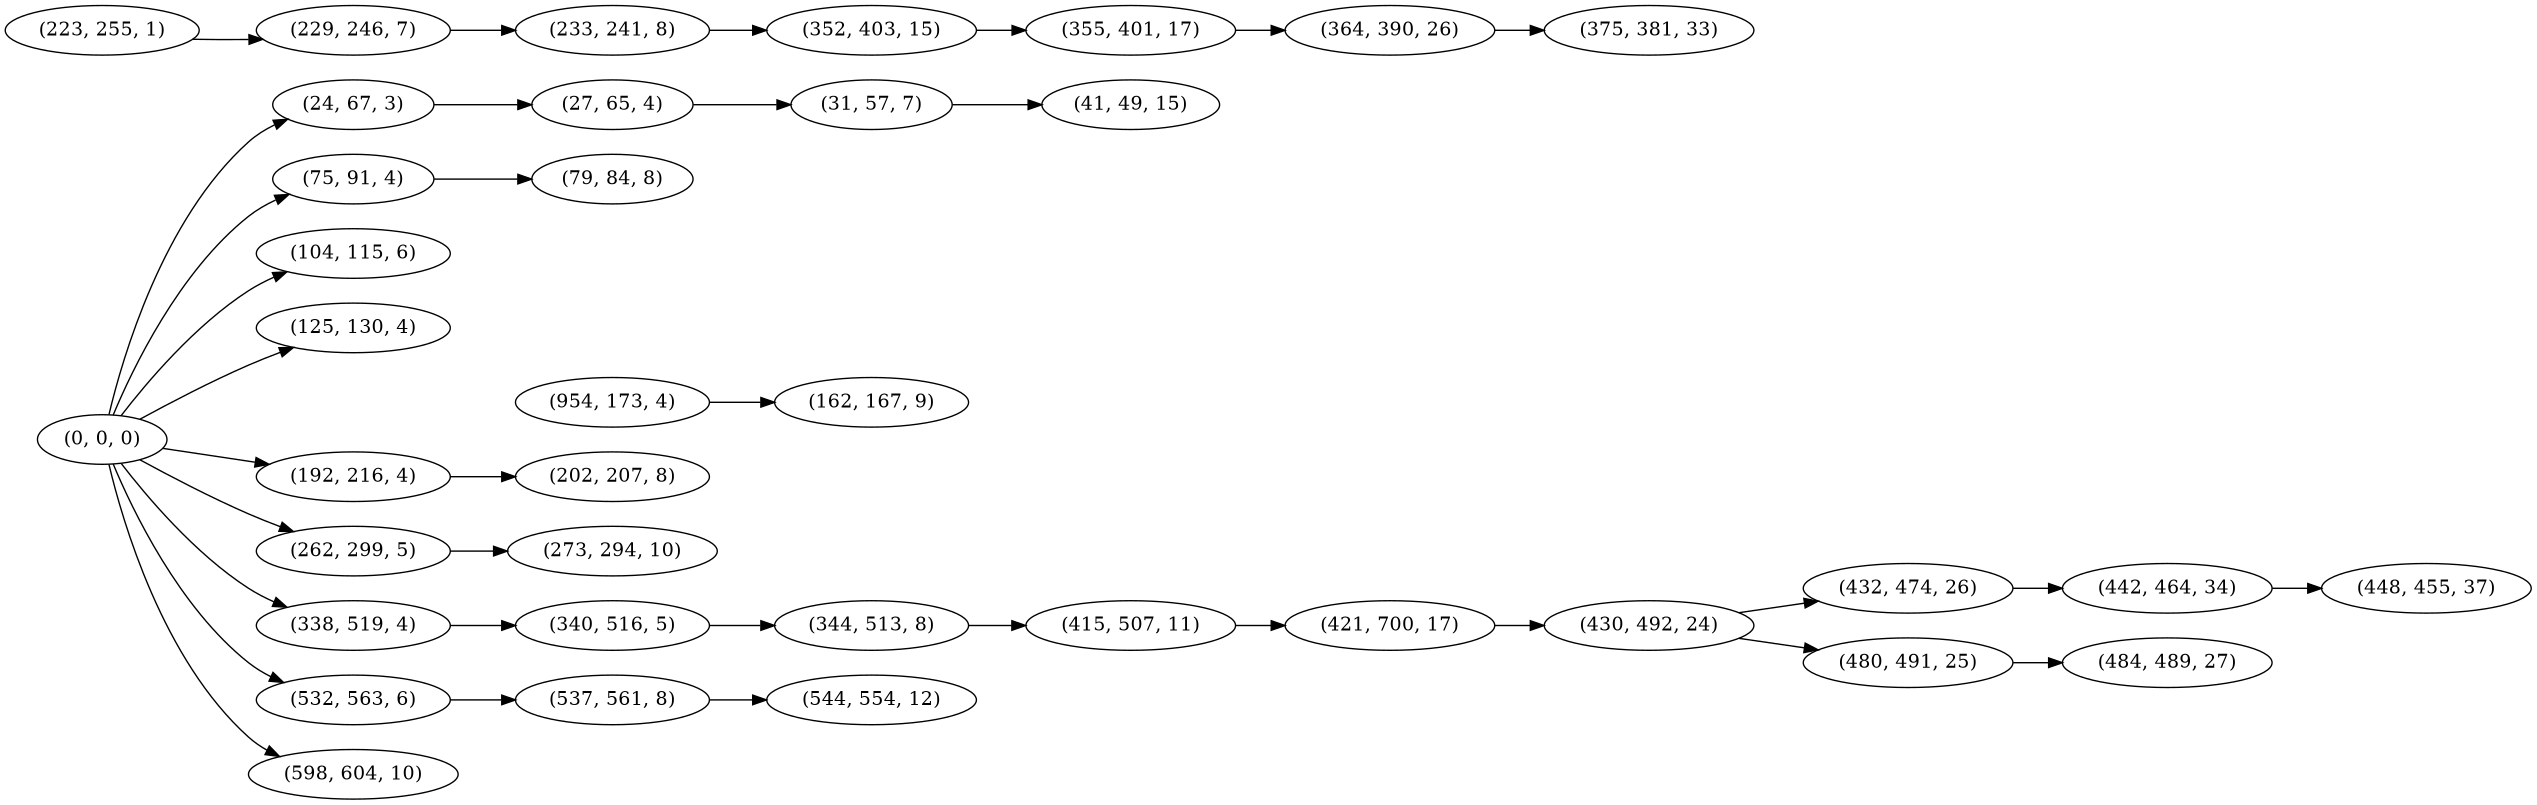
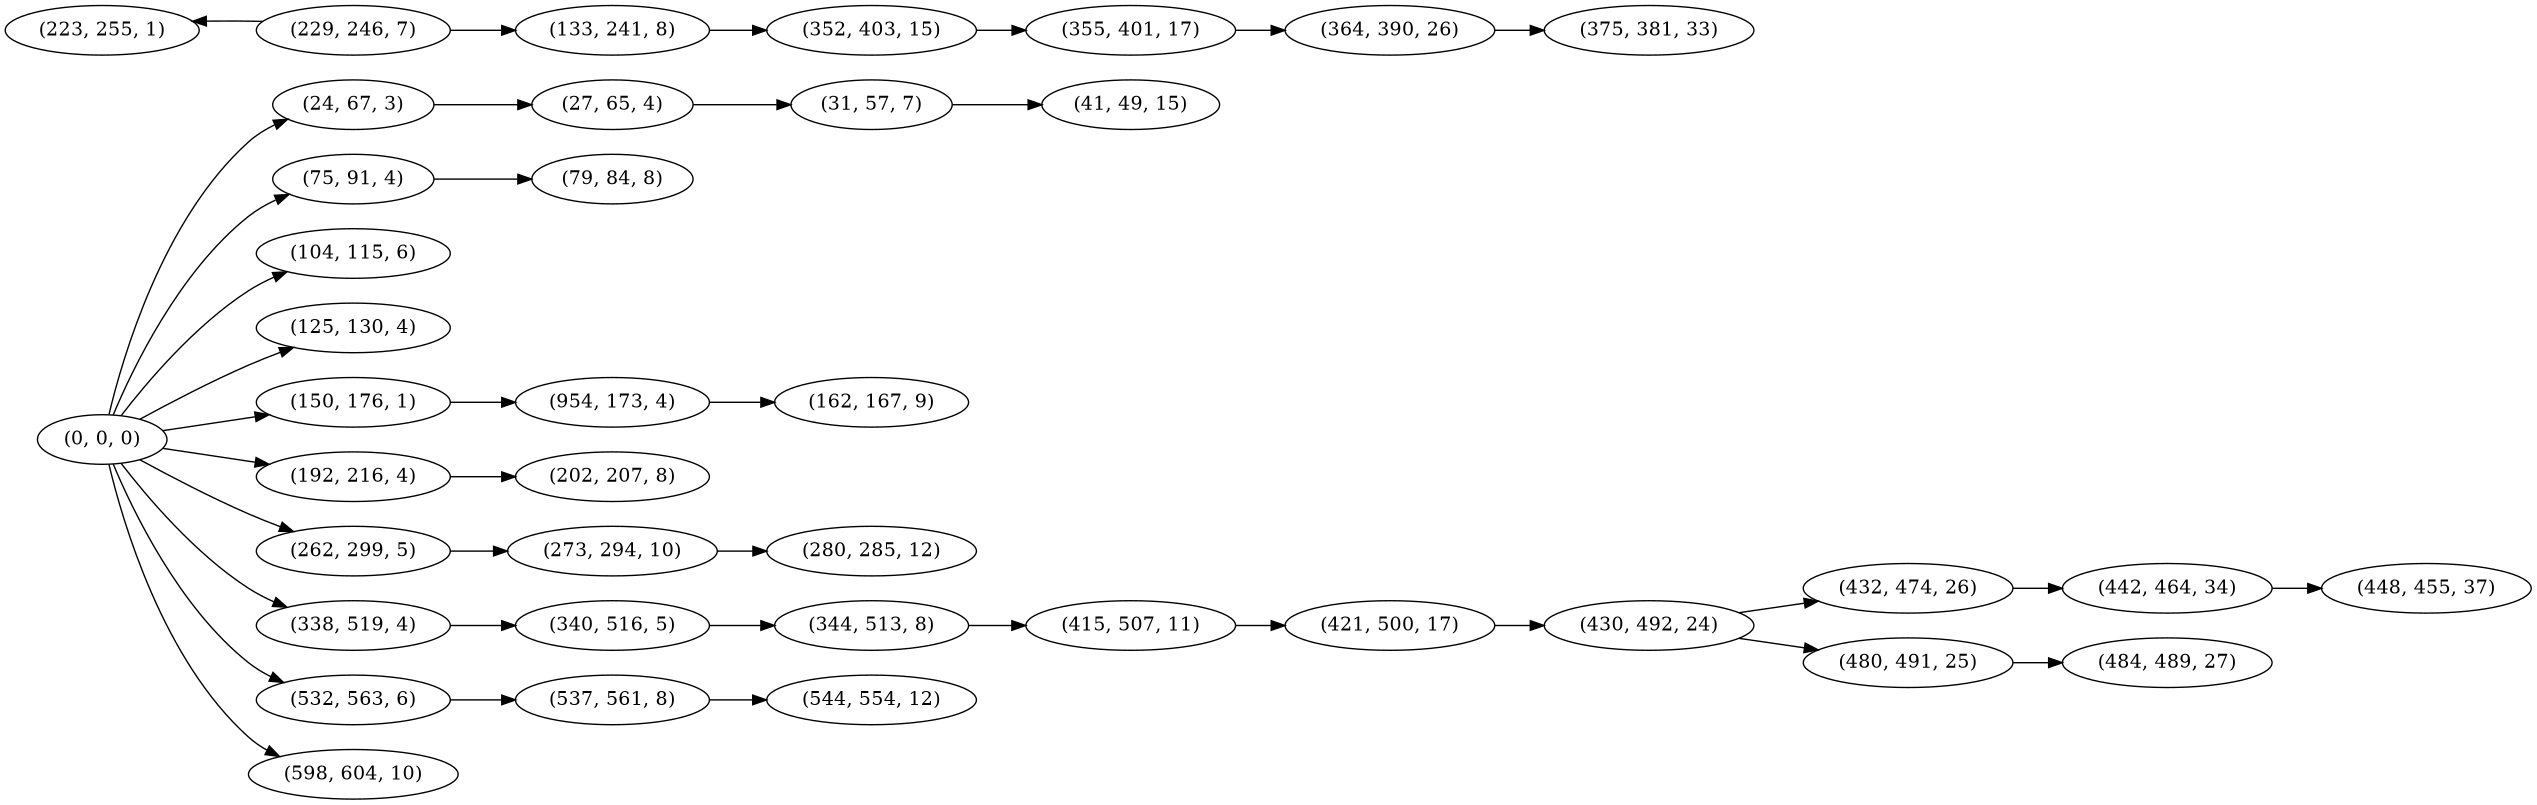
(612, 30) -> (612, 30)
(221, 40) -> (235, 21)
none -> (353, 402)
none -> (872, 551)
(1390, 626) -> (1390, 626)
